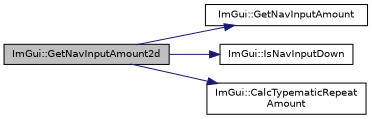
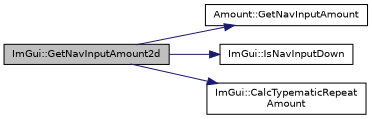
(286, 15) -> (286, 15)
